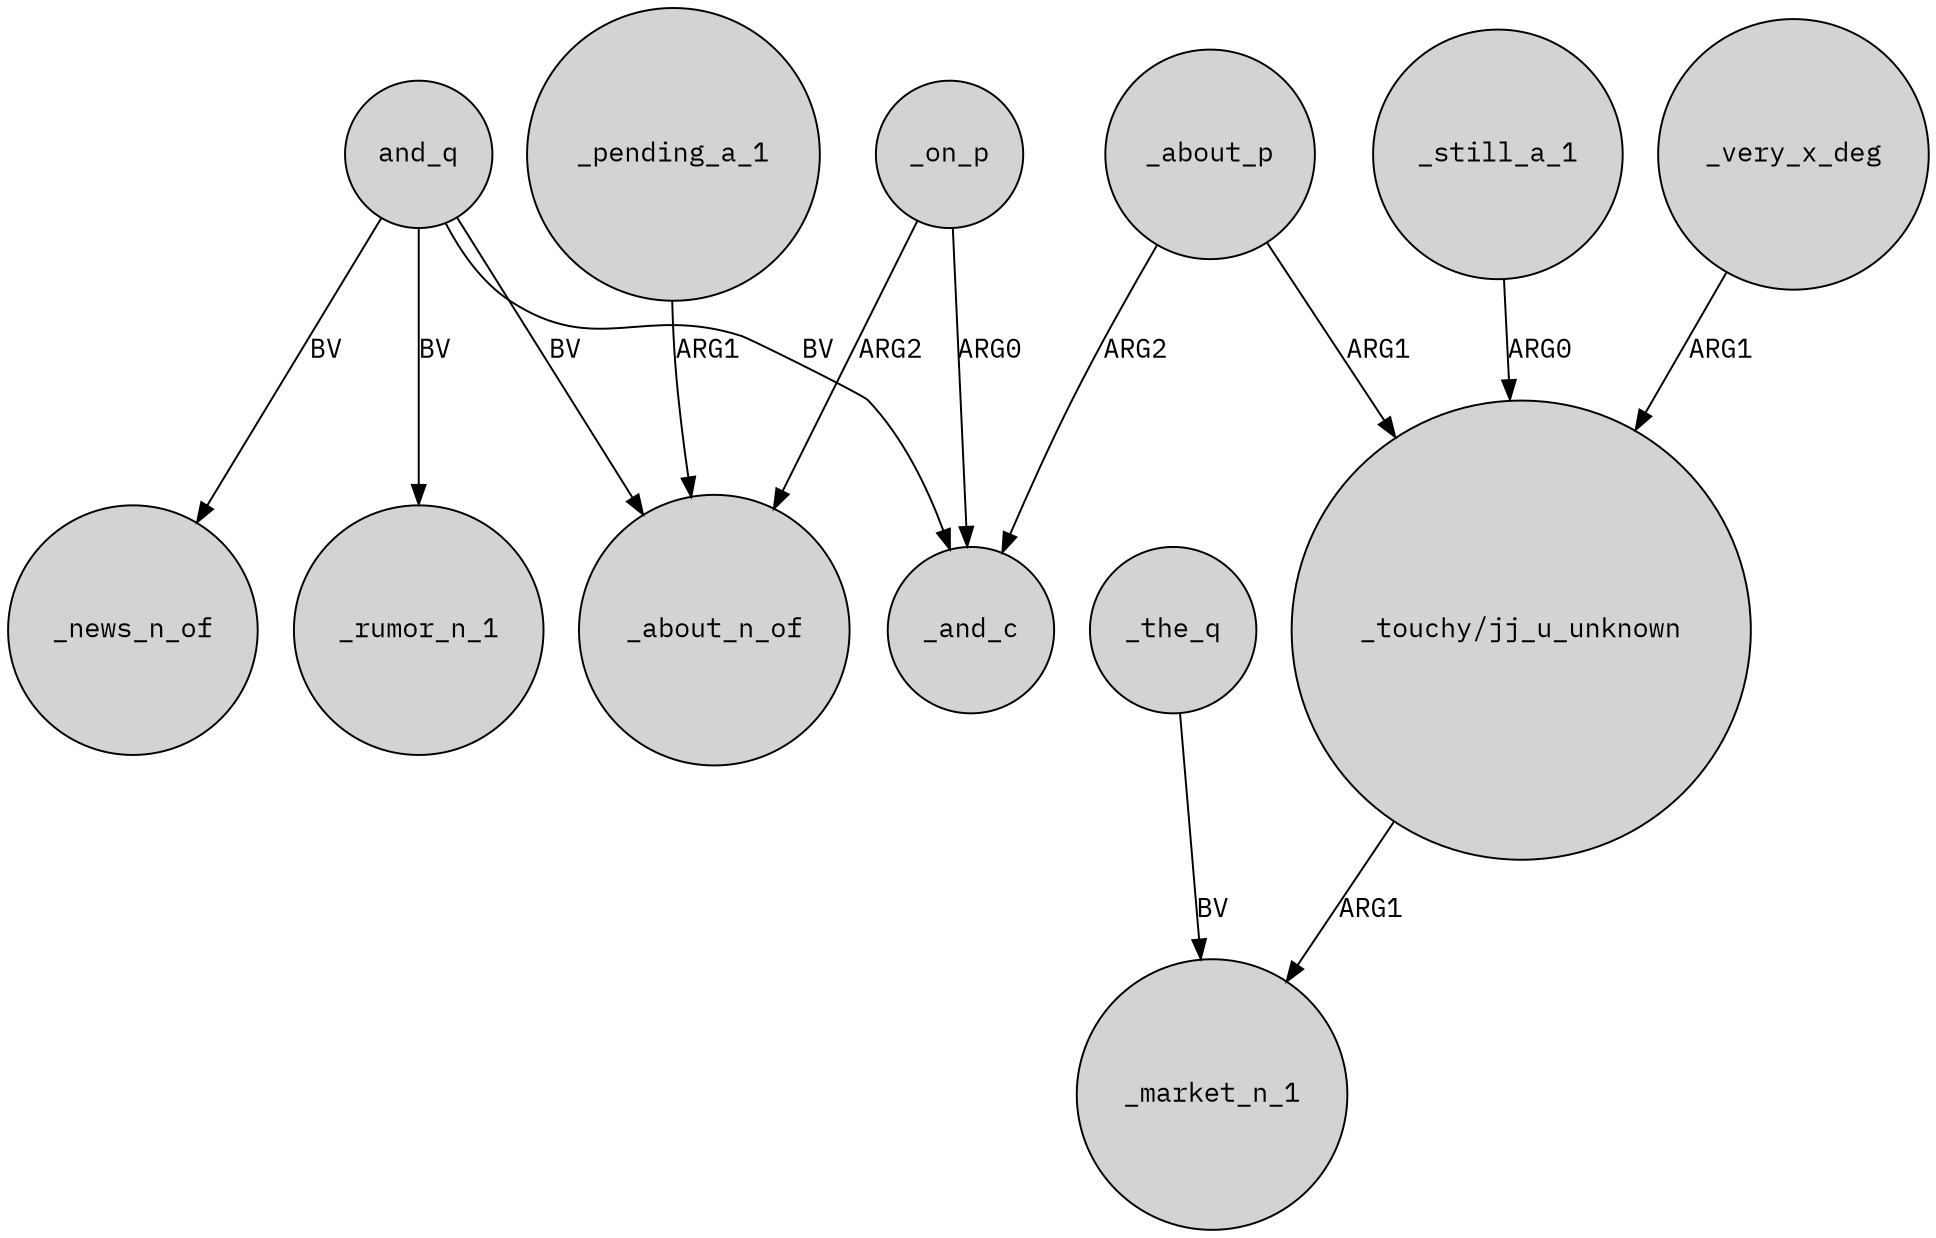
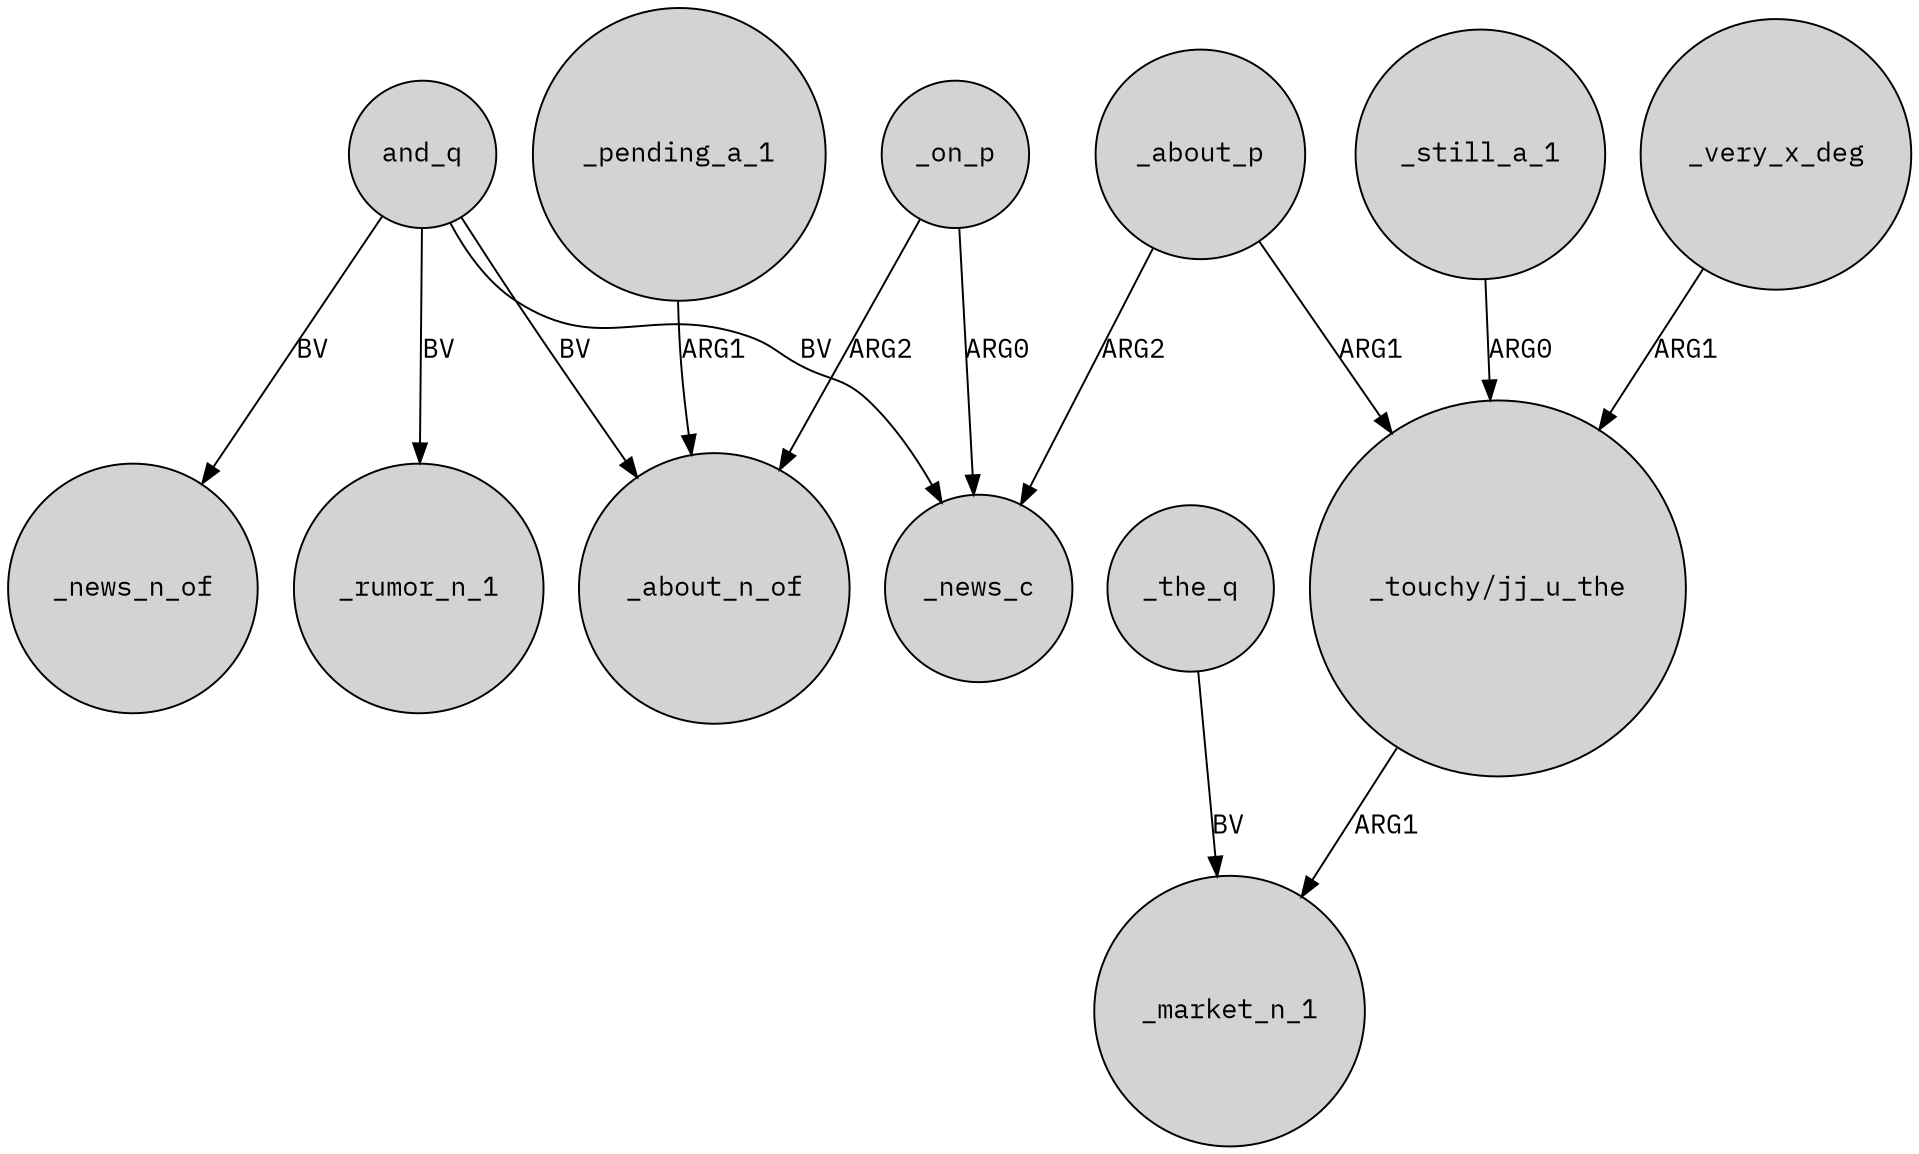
(971, 630) -> (979, 588)
(1521, 630) -> (1498, 588)
